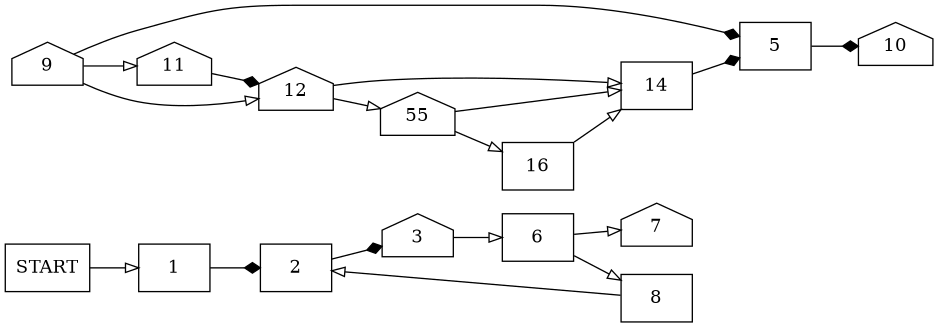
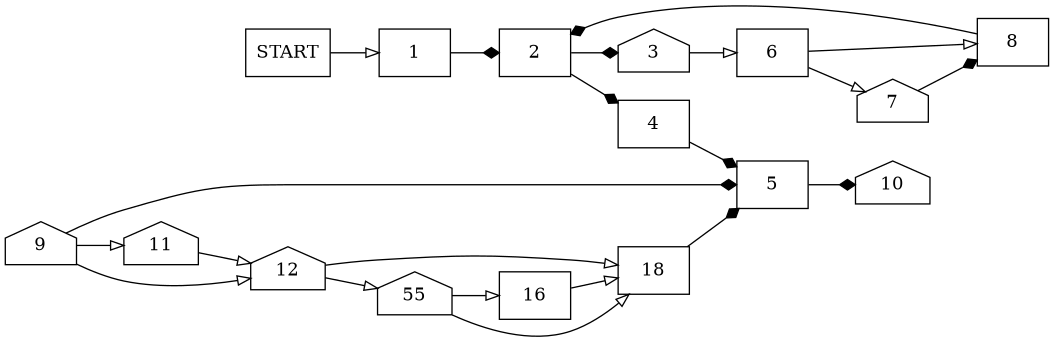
(228, 77) -> (218, 257)
none -> (940, 79)
(657, 86) -> (654, 271)
none -> (654, 124)
(483, 284) -> (781, 7)
